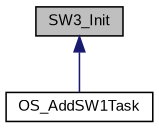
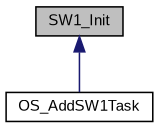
(79, 21) -> (79, 21)
